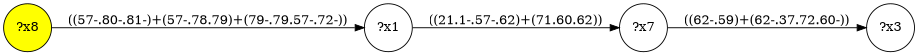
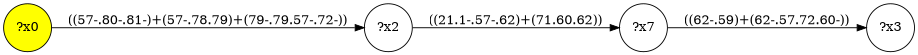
(767, 21) -> (767, 21)
(28, 28) -> (28, 28)
(388, 28) -> (388, 28)
